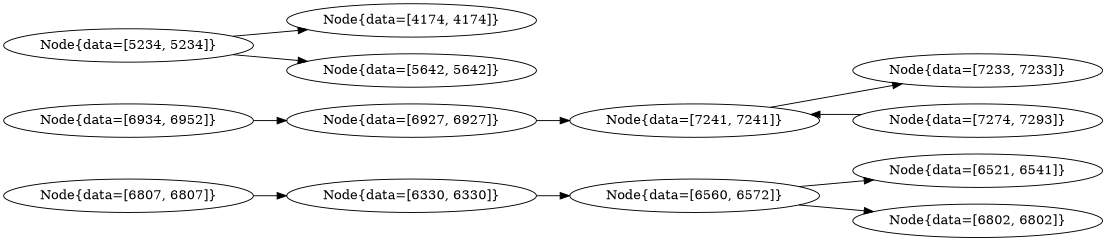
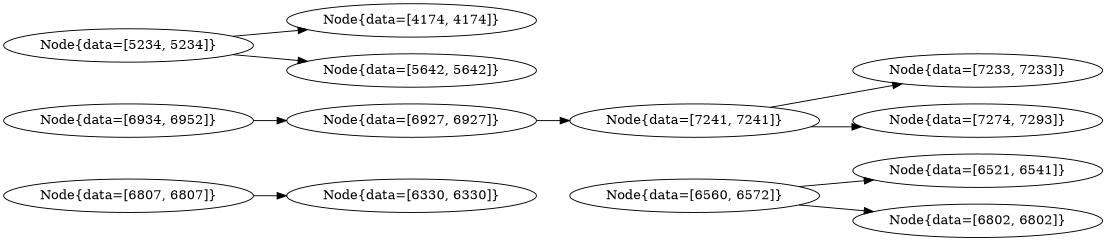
(841, 114) -> (831, 127)
(548, 196) -> none
